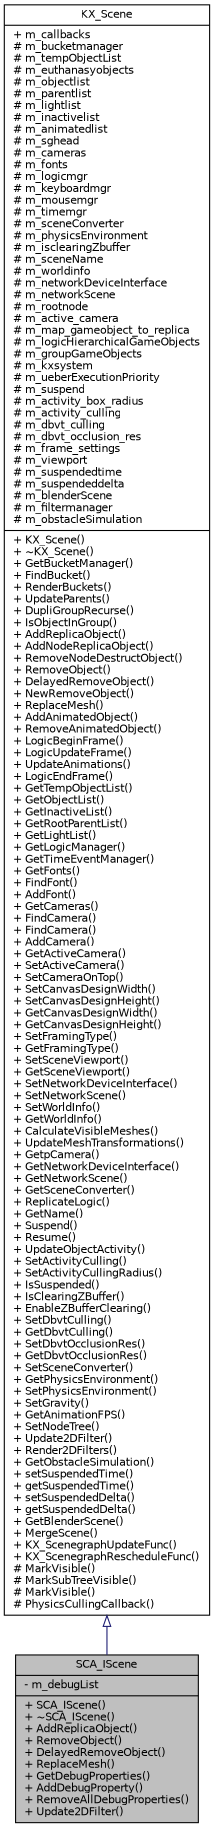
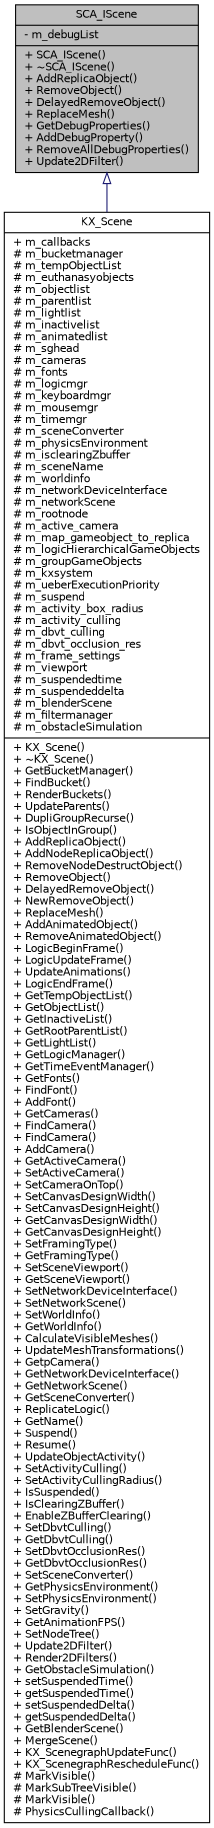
(107, 1641) -> (107, 198)
